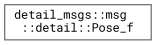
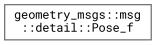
(78, 22) -> (78, 22)
